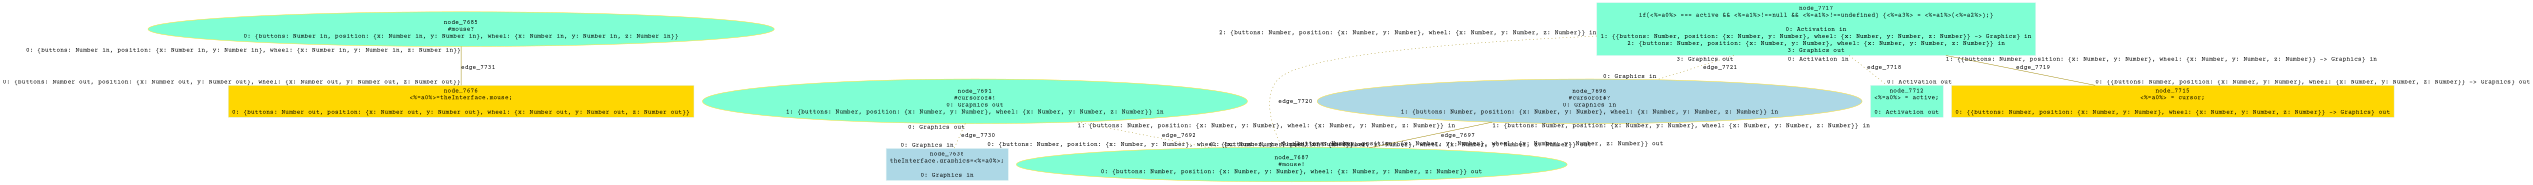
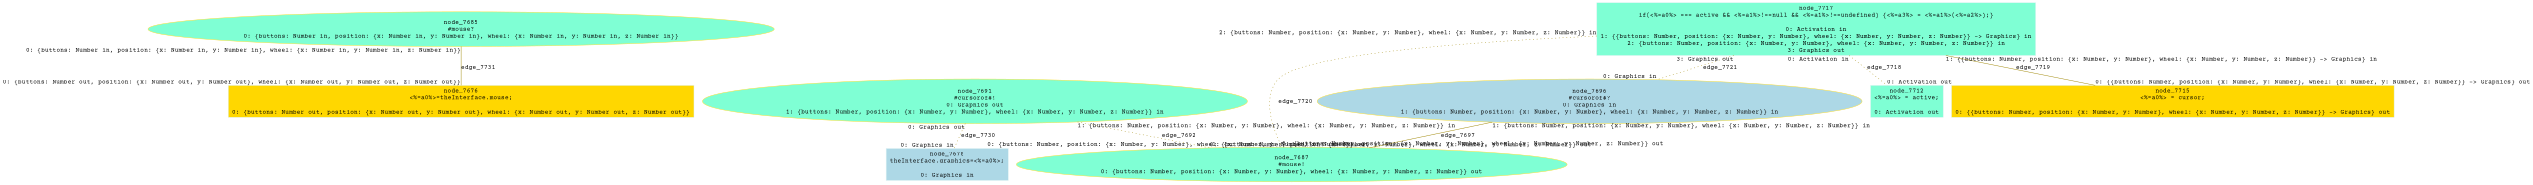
(947, 164) -> (947, 164)
